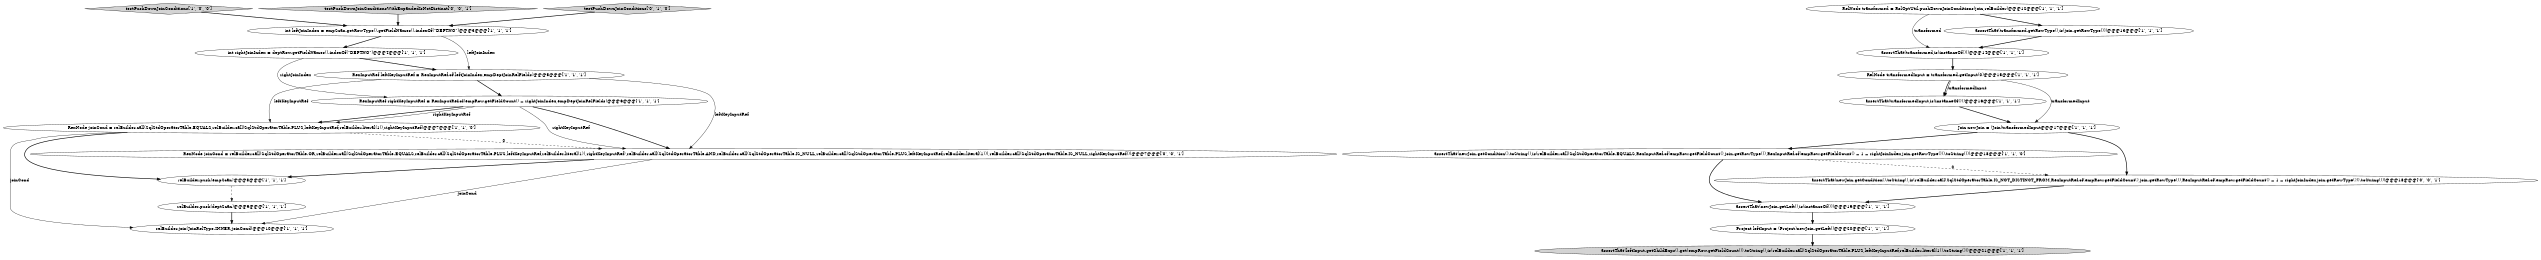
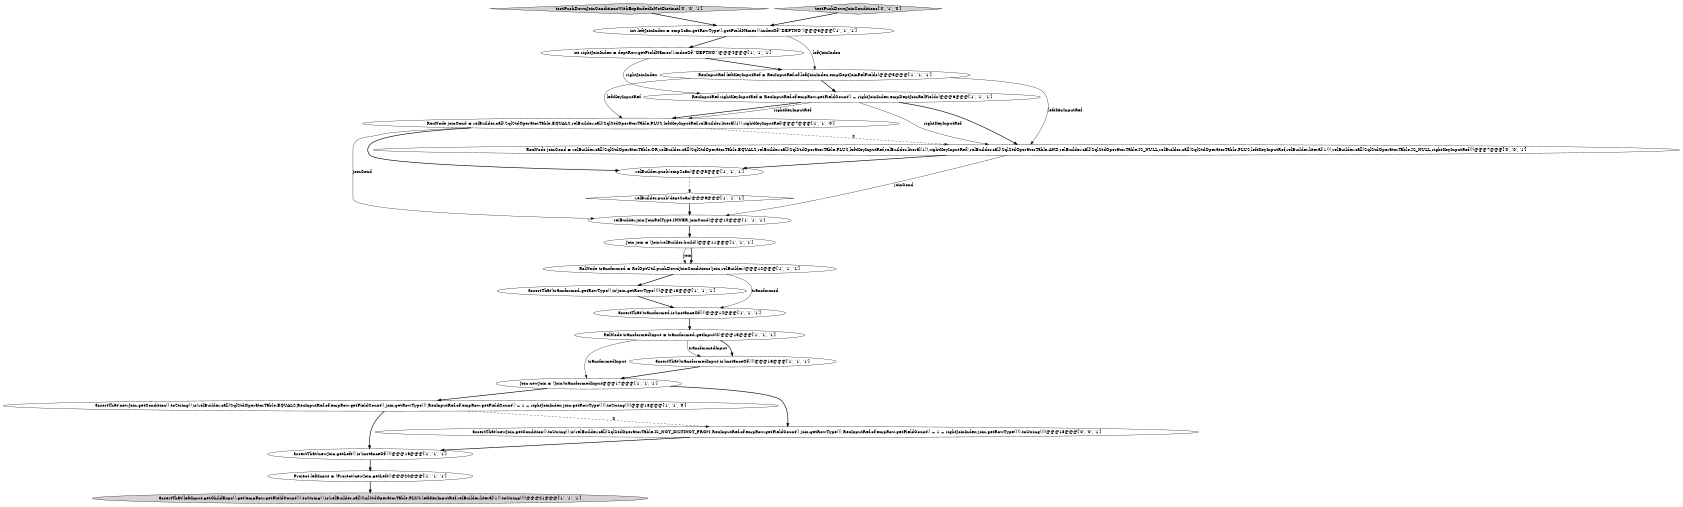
(169, 9) -> none
(232, 207) -> (690, 198)
none -> (690, 243)
